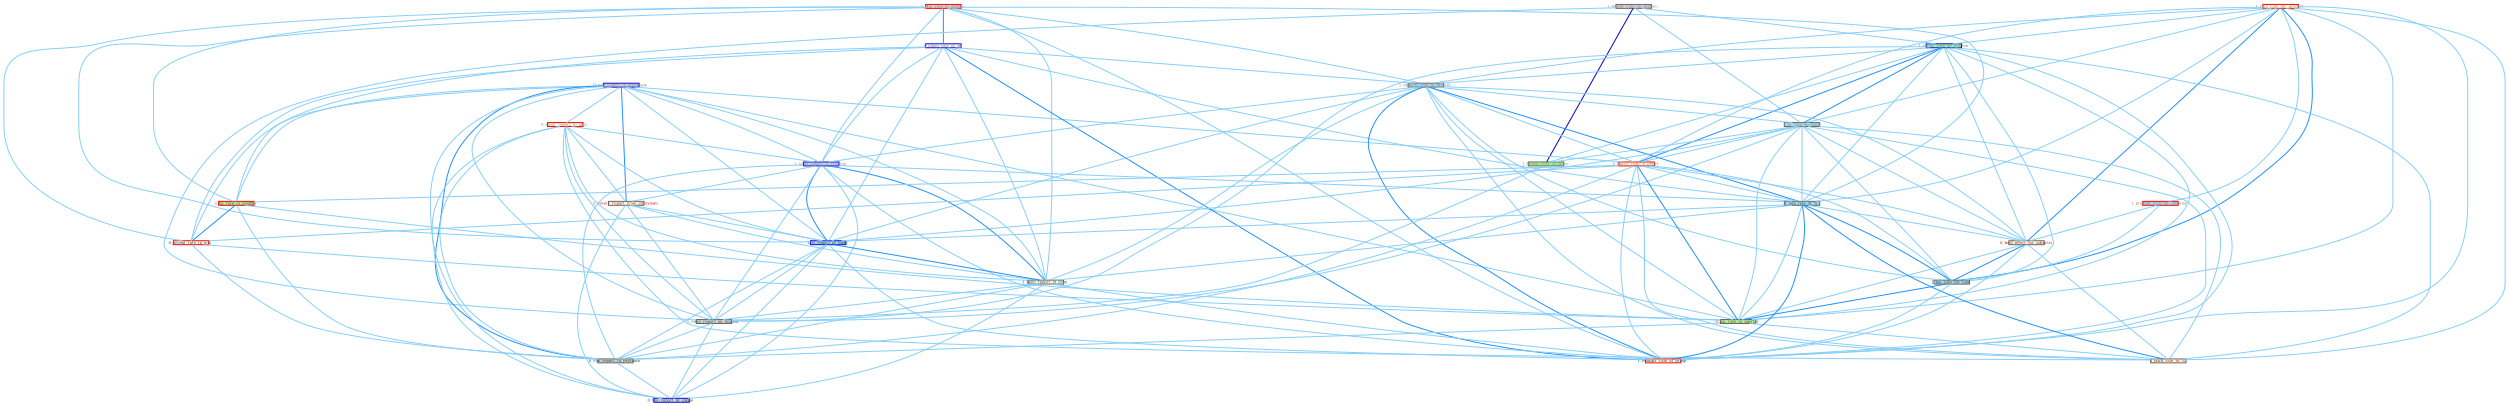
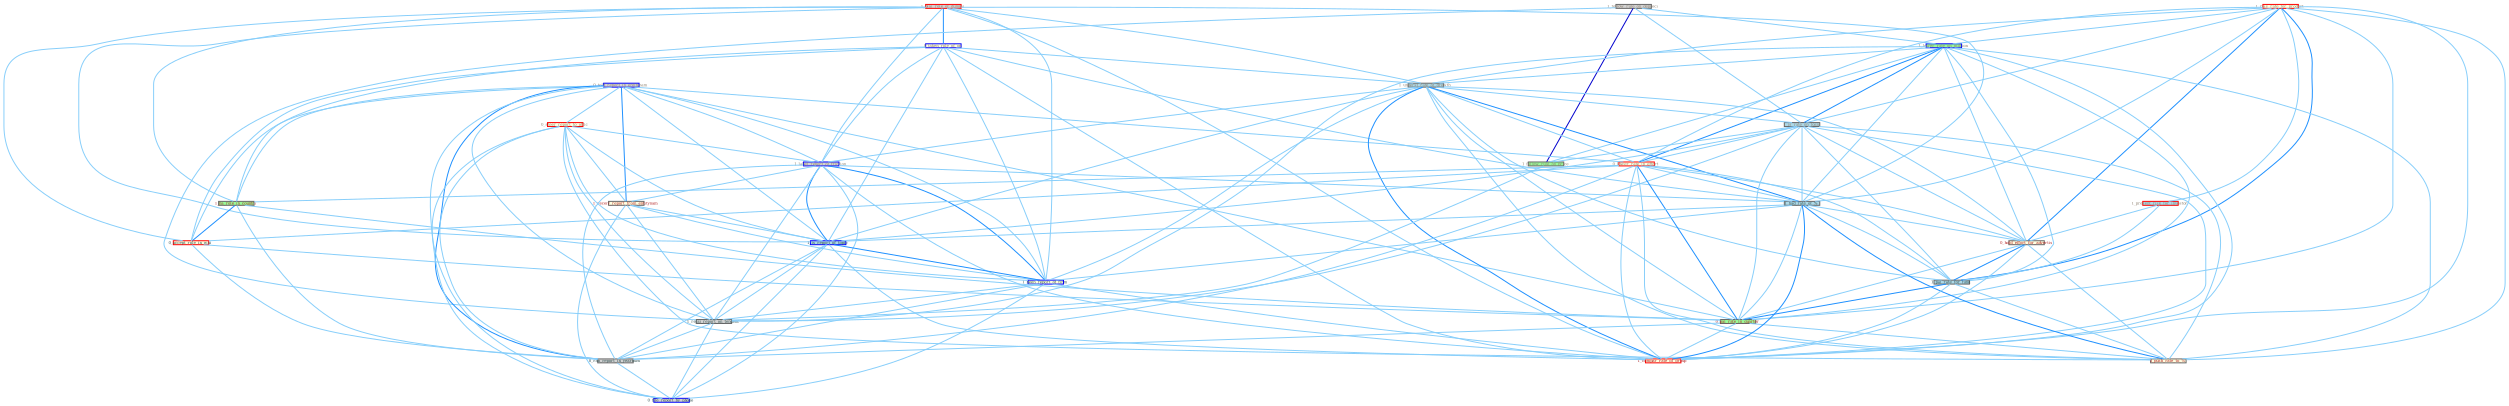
(236, 203) -> (236, 203)
(1879, 239) -> (1879, 239)
(1279, 250) -> (1279, 250)
(1046, 282) -> (1046, 282)
none -> (2060, 322)
none -> (1701, 341)
(1663, 361) -> (1663, 361)
